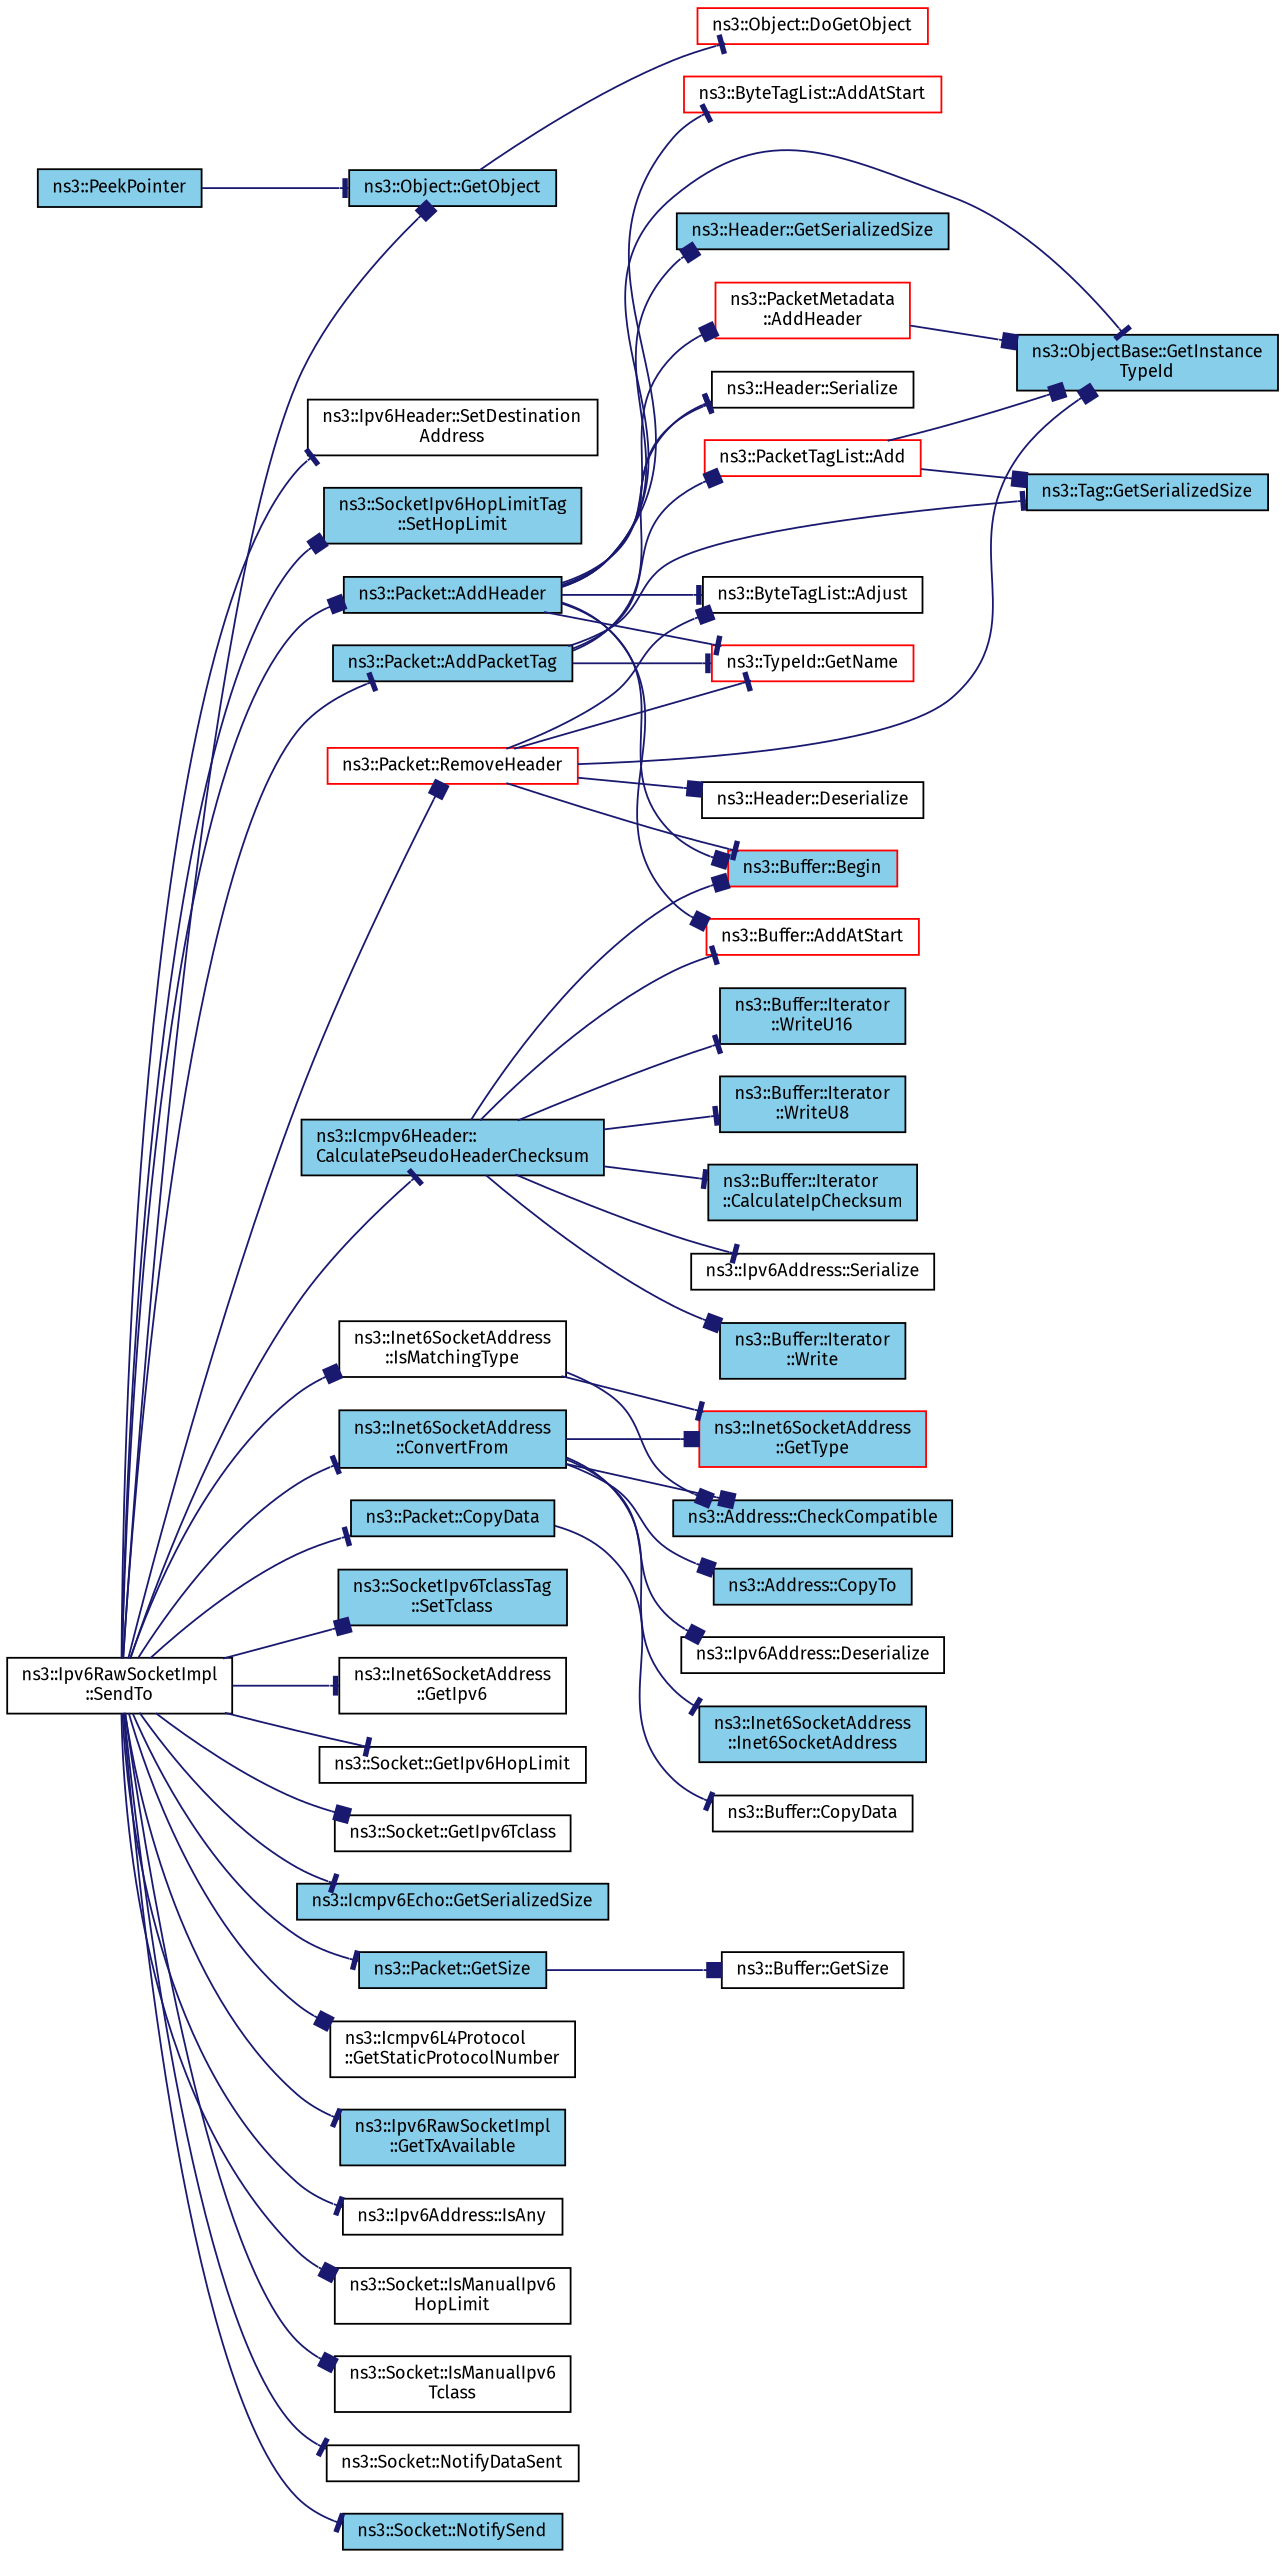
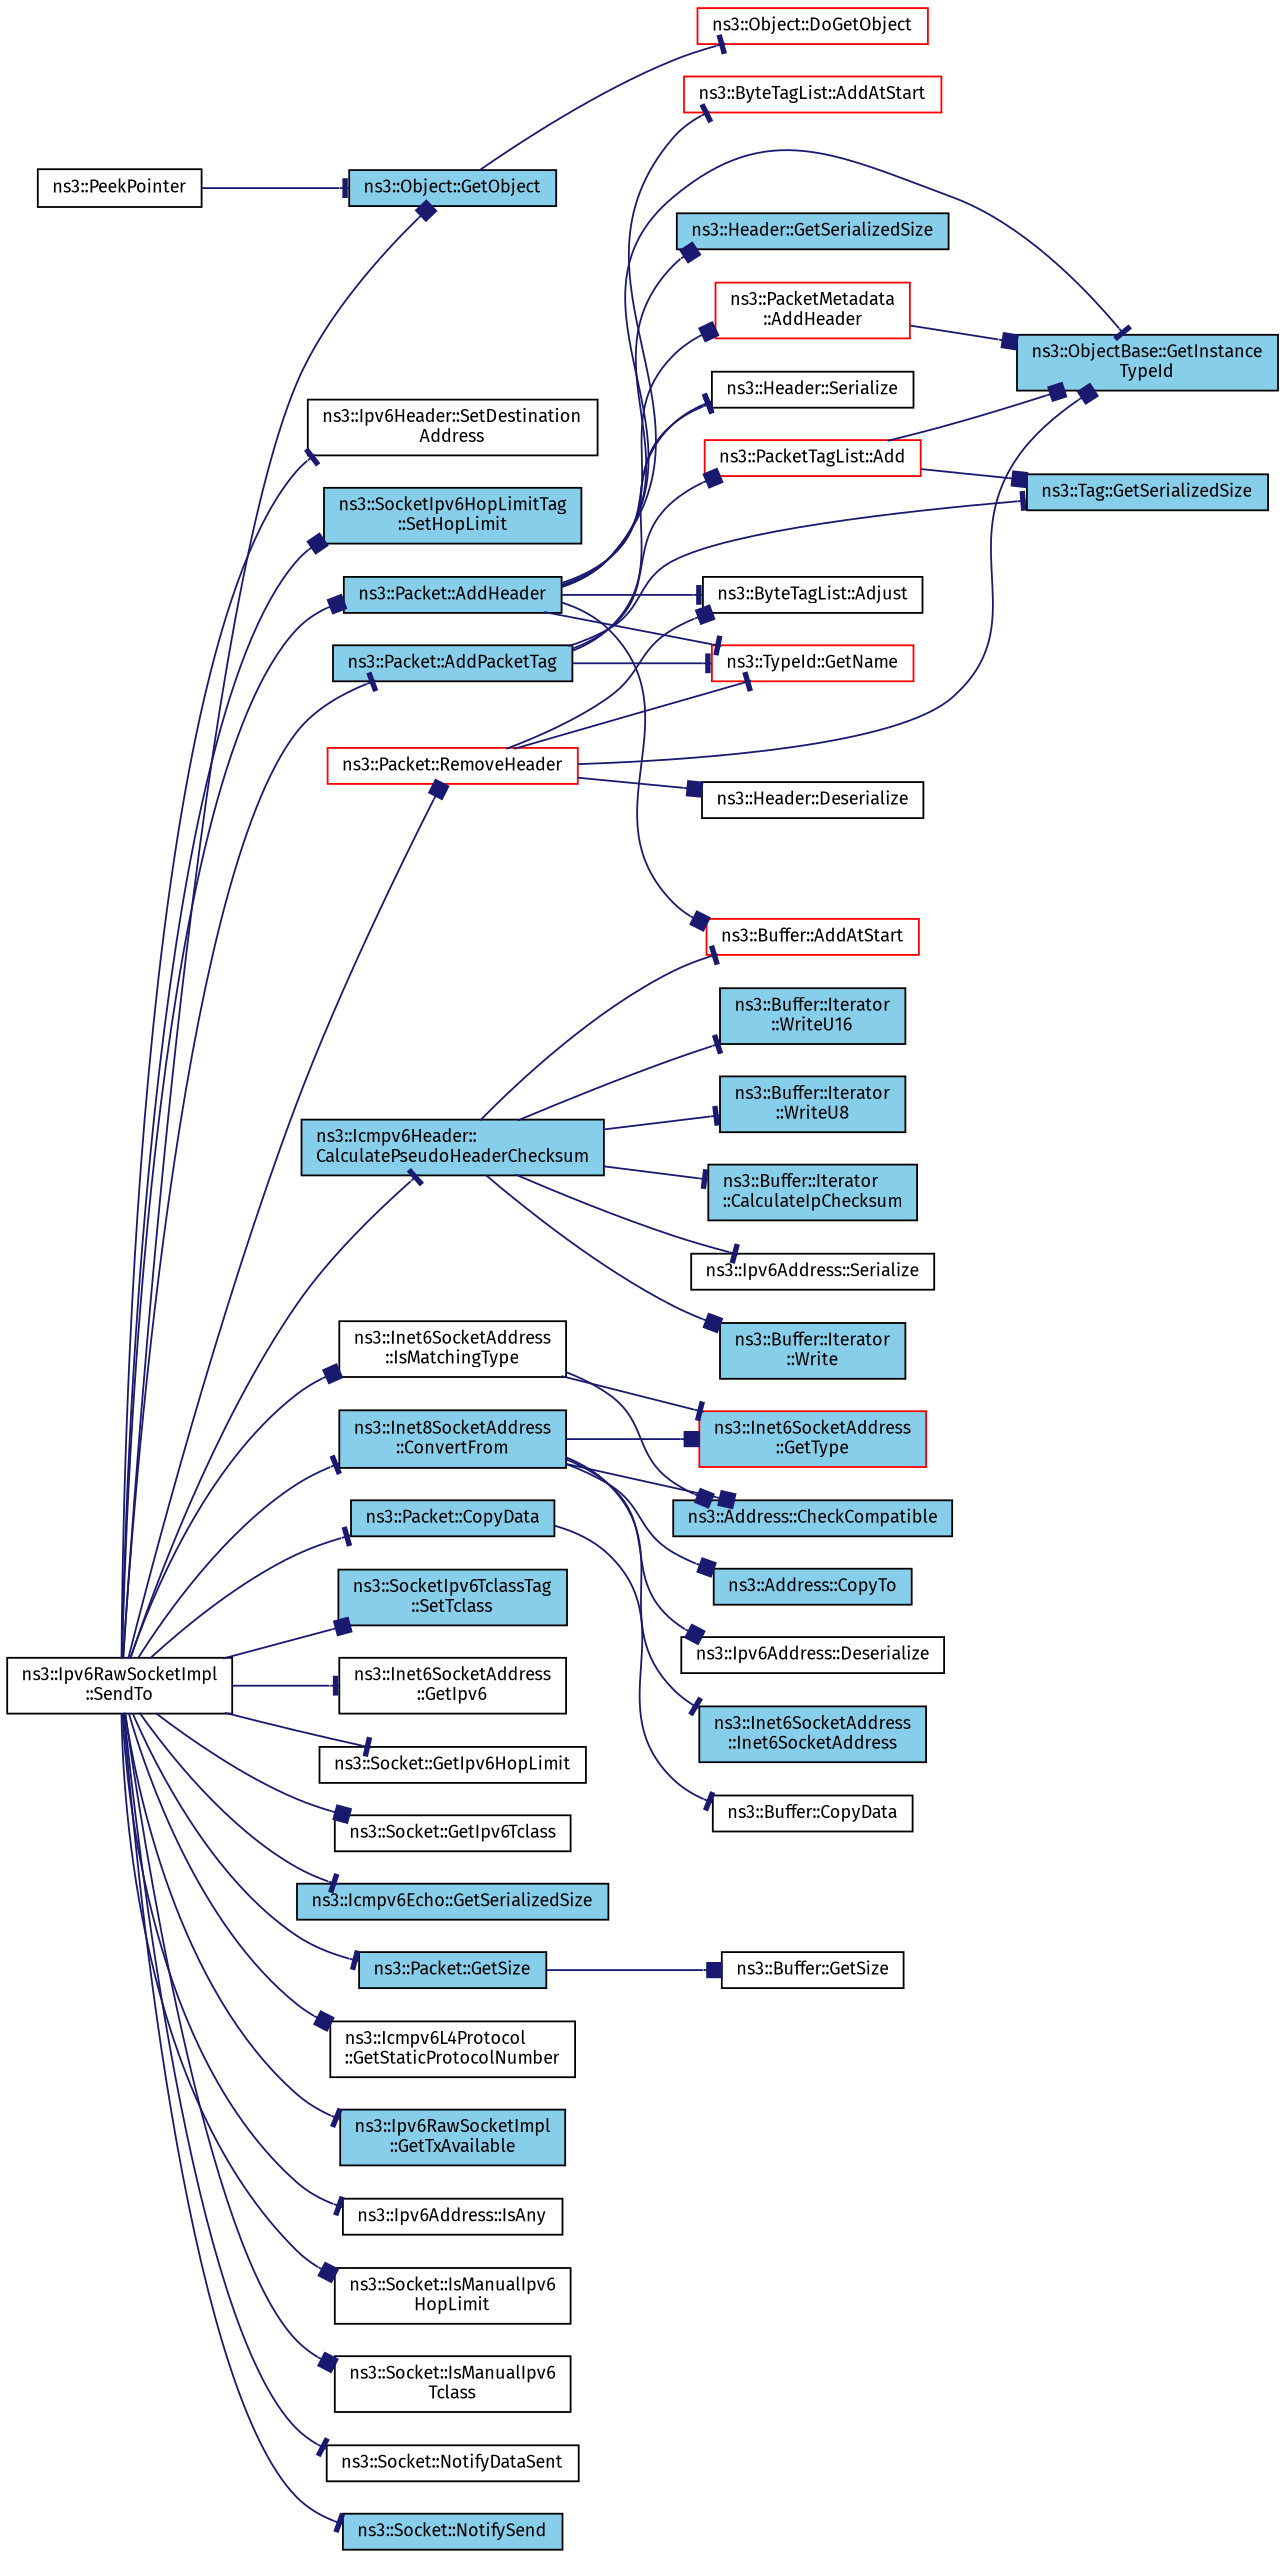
(120, 188) -> (120, 188)
(813, 868) -> none
(453, 1439) -> (453, 1439)
